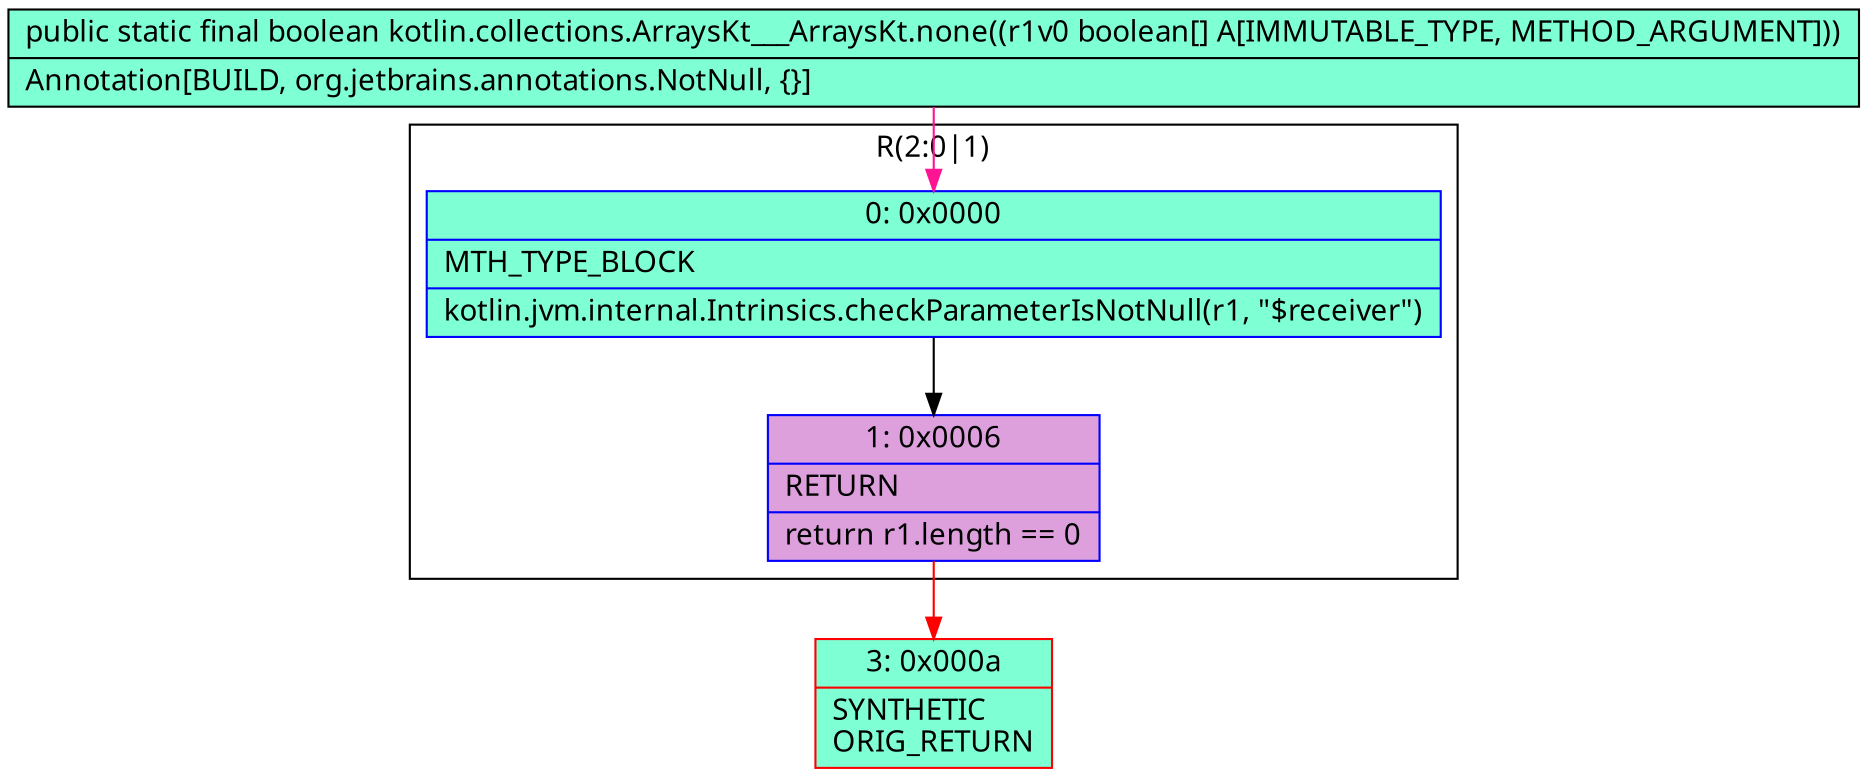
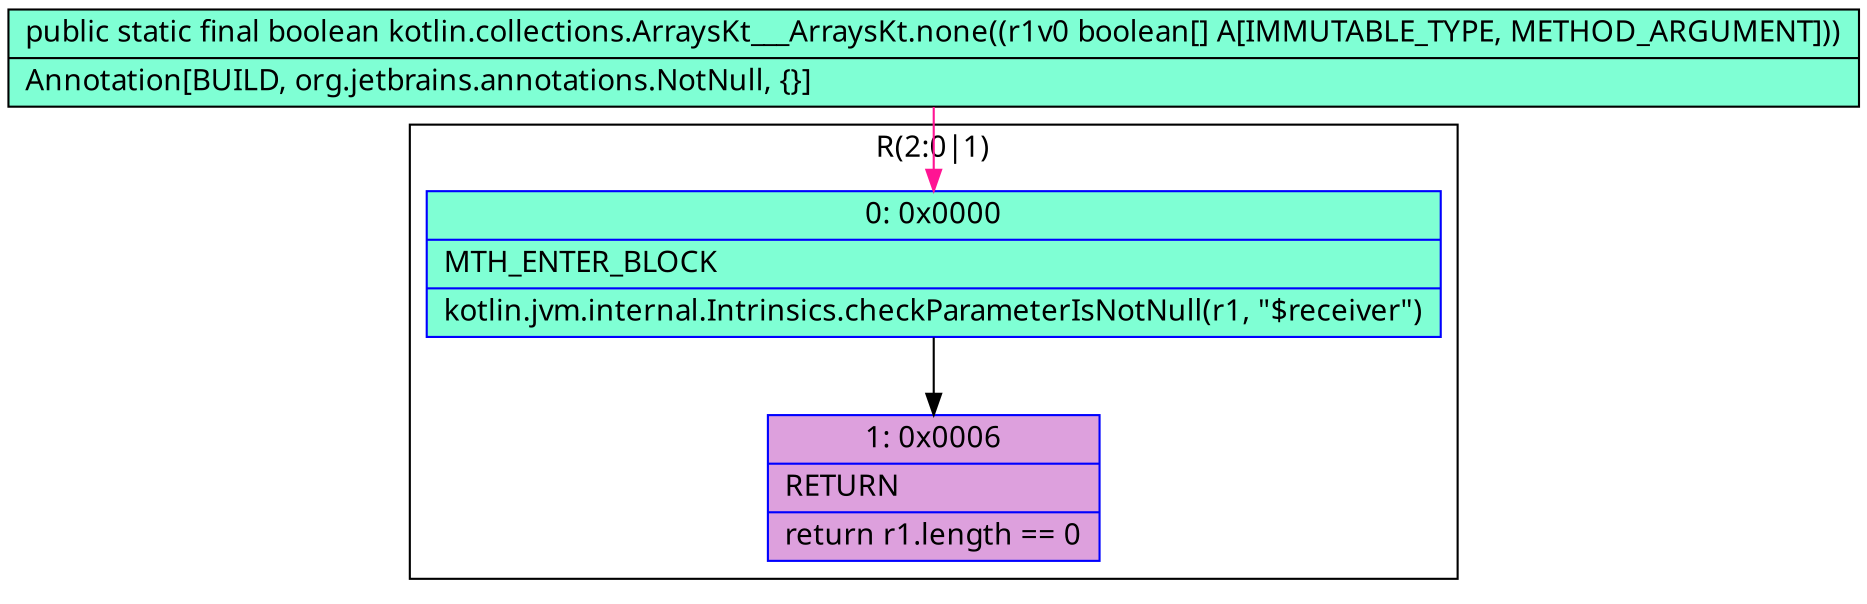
(570, 263) -> (581, 263)
(934, 703) -> none
